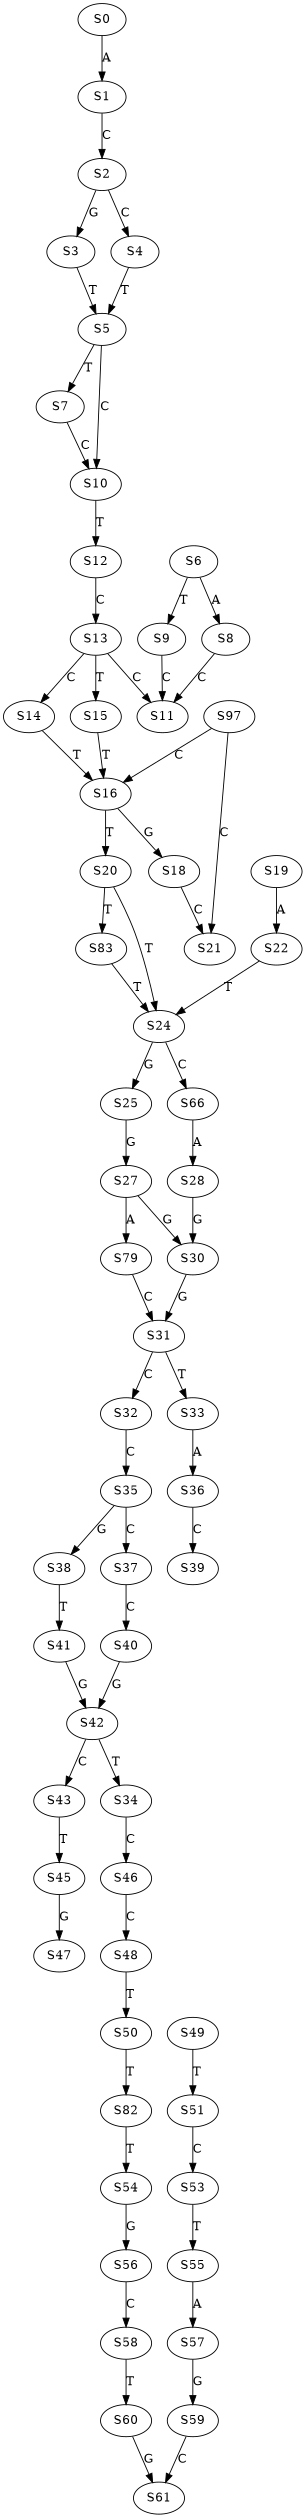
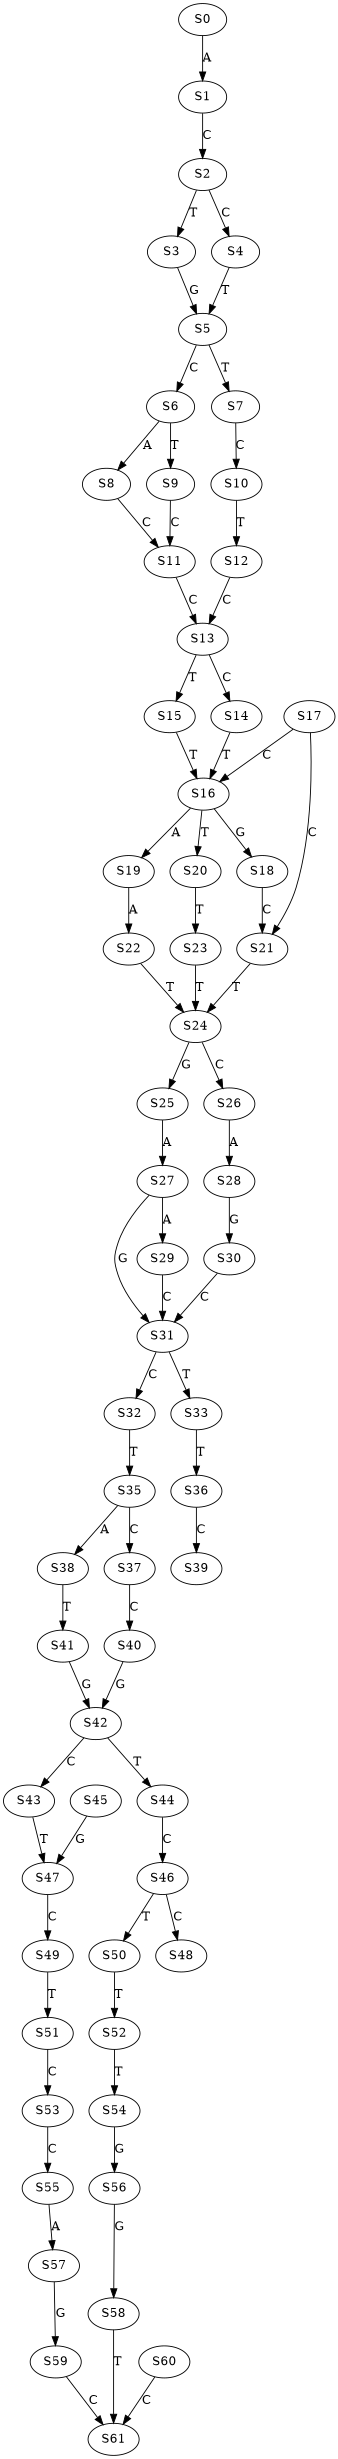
(94, 213) -> (194, 213)
(93, 291) -> (195, 291)
(99, 402) -> (188, 364)
(126, 675) -> (184, 596)
(229, 717) -> (309, 717)
none -> (169, 830)
(138, 943) -> (232, 984)
(101, 949) -> (196, 949)
(193, 1104) -> (229, 1104)
(131, 1143) -> (167, 1143)
(156, 1217) -> (115, 1254)
(126, 1259) -> (163, 1259)
(183, 1298) -> (205, 1298)
(131, 1452) -> (134, 1452)
(197, 1452) -> (201, 1452)
(102, 1530) -> (105, 1530)
(126, 1801) -> (163, 1801)
(59, 1835) -> (37, 1835)
none -> (48, 1913)
(126, 1990) -> (141, 1913)
(126, 2111) -> (114, 2033)
(197, 2227) -> (53, 2150)
(131, 2304) -> (120, 2227)
(126, 2377) -> (114, 2372)
(149, 2459) -> (147, 2401)
